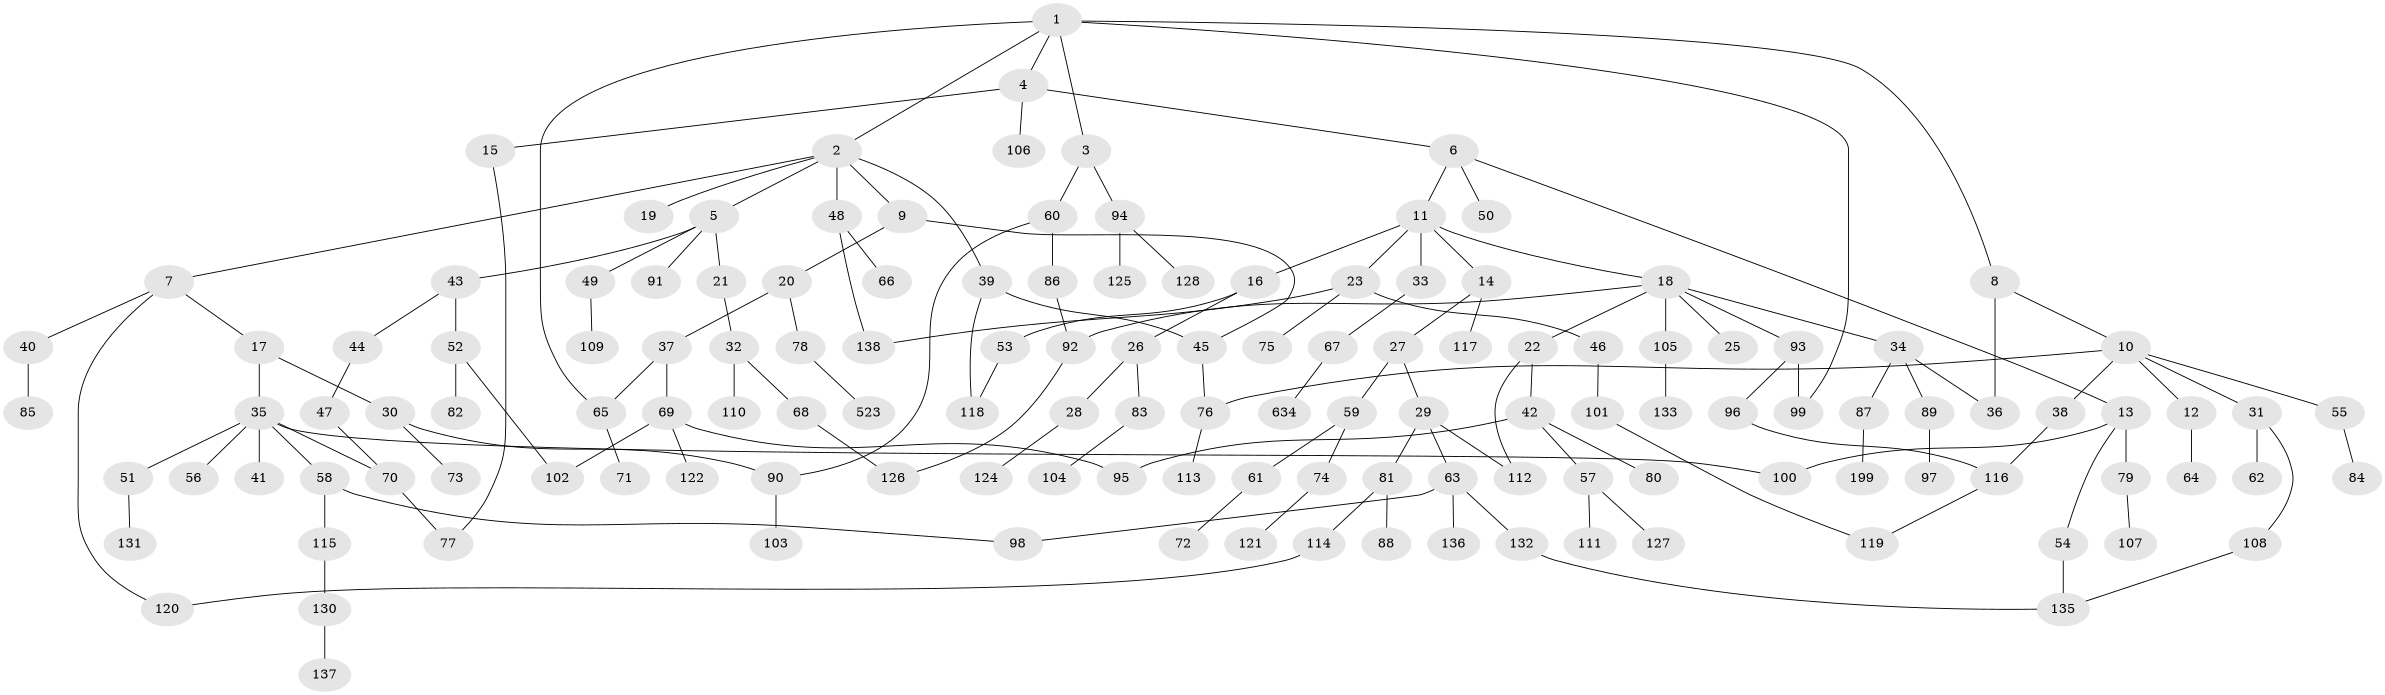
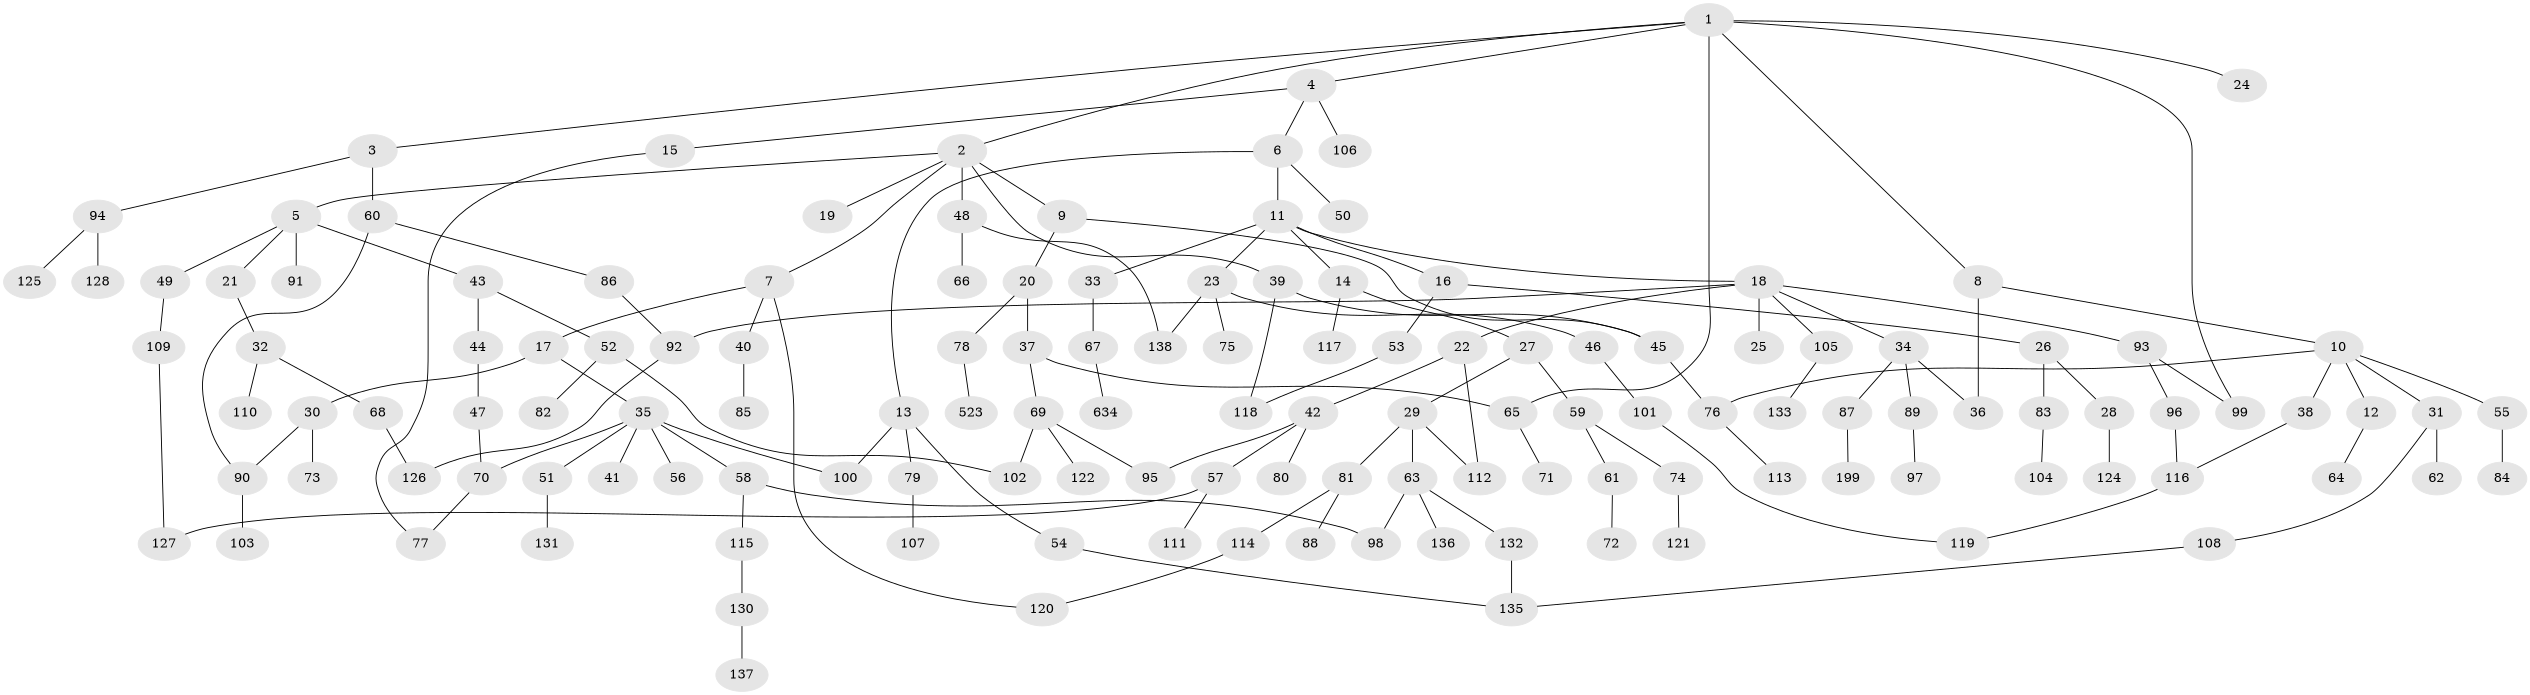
none -> (2242, 86)
none -> (162, 446)
